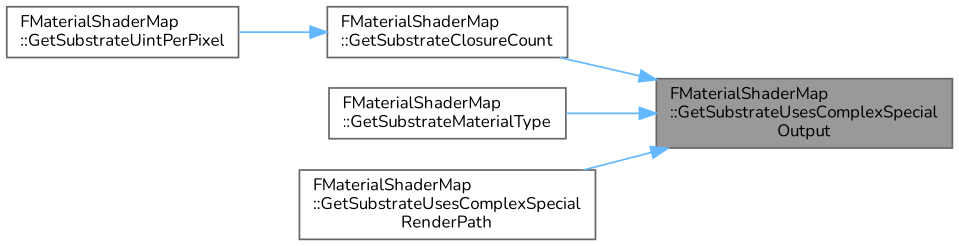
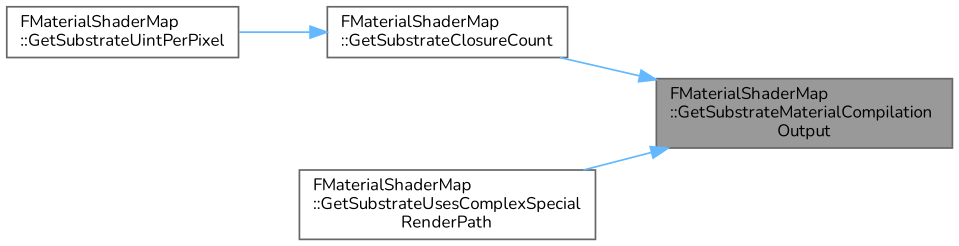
(447, 113) -> none
(804, 113) -> (804, 113)
